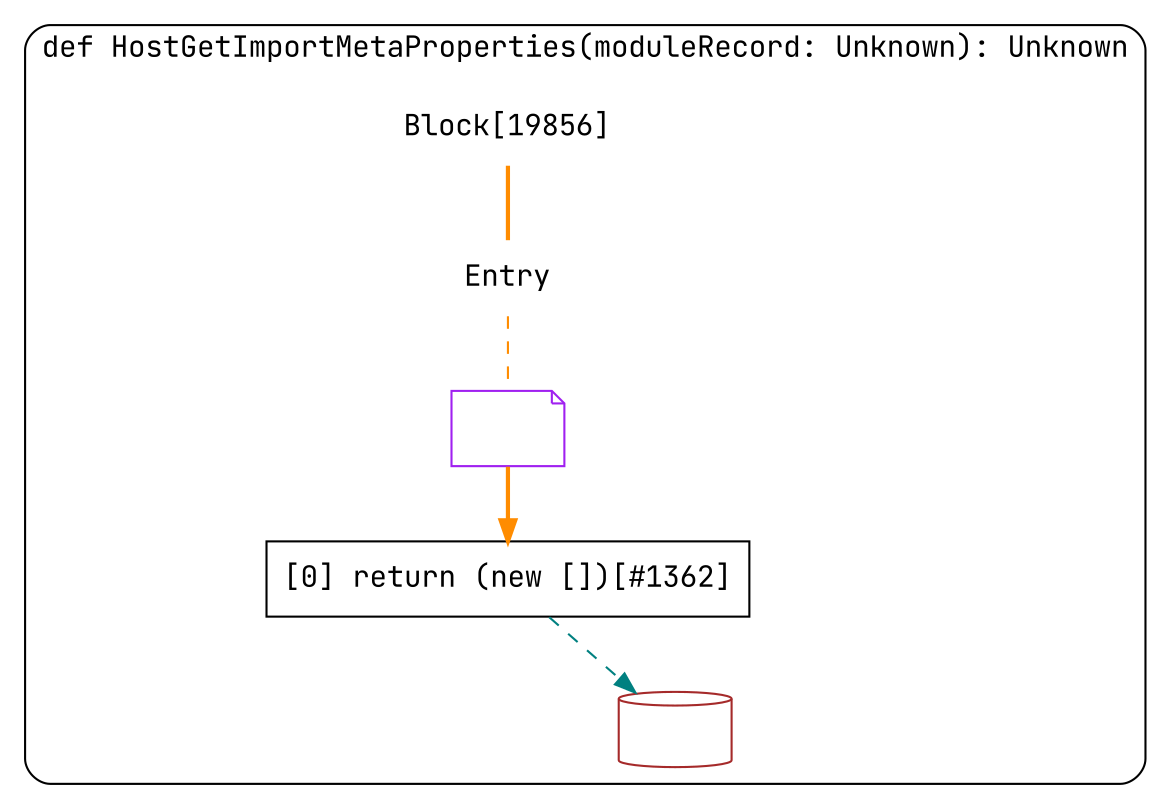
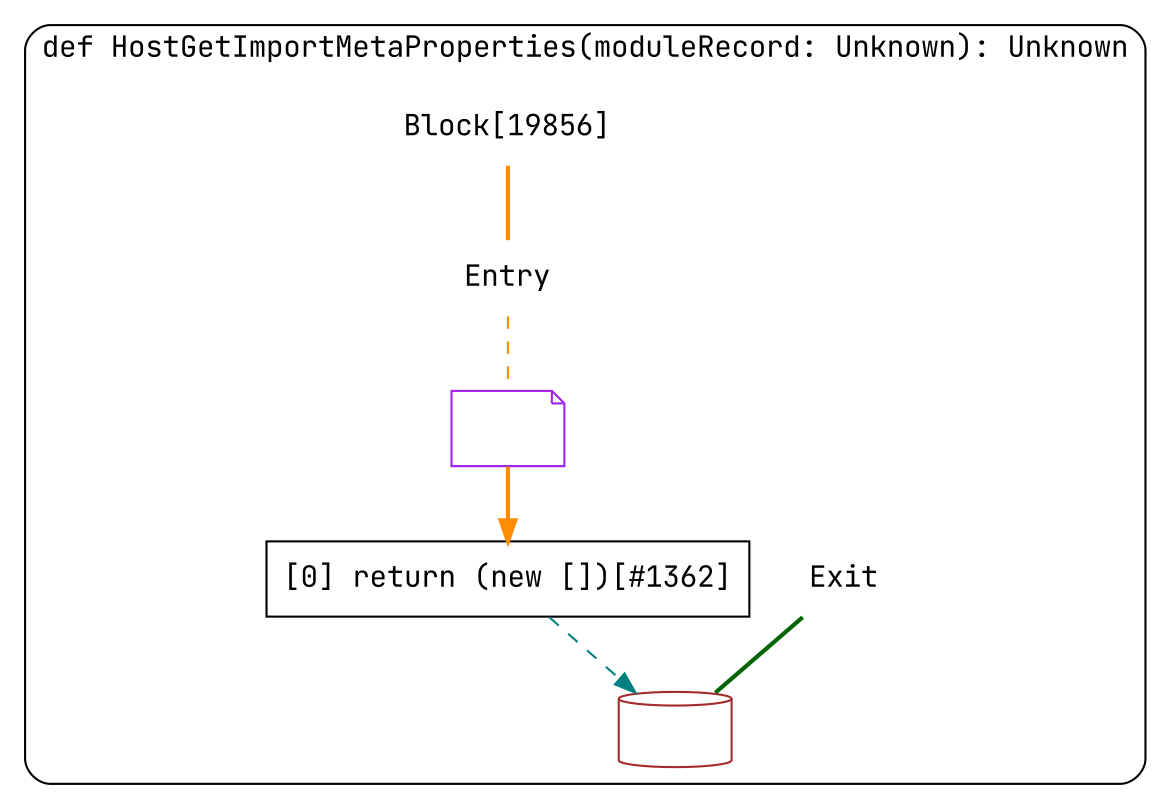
none -> (844, 579)
